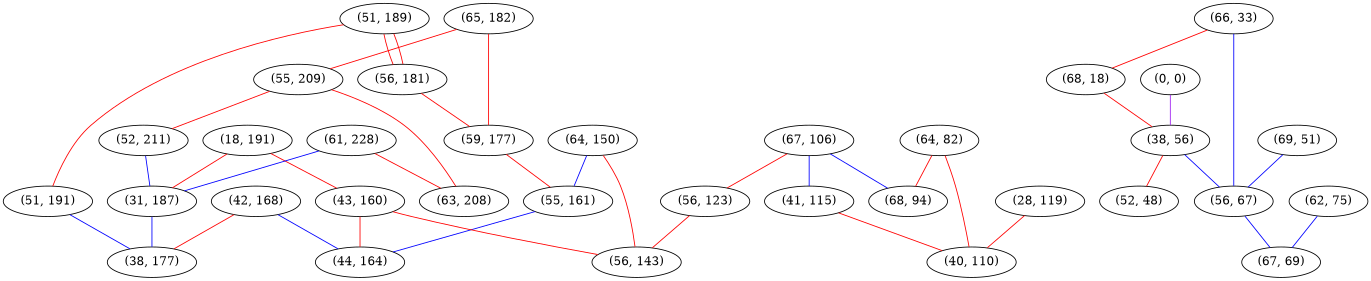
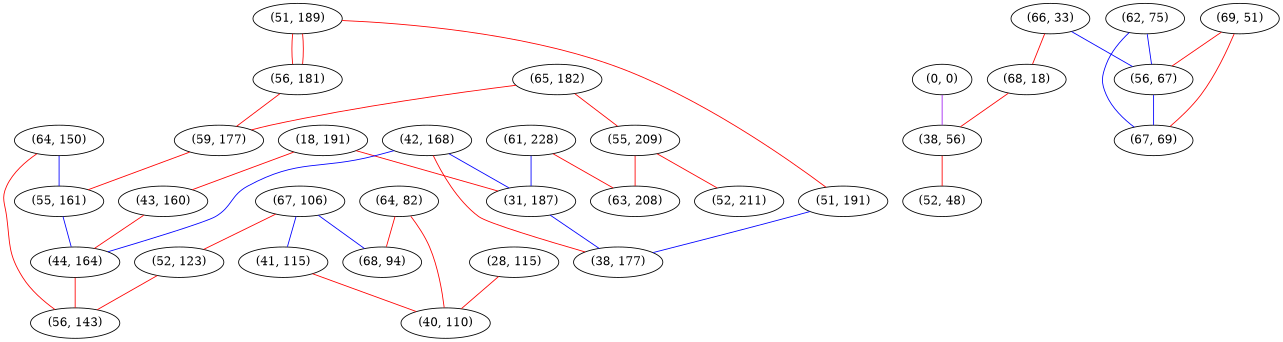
none -> (1208, 84)
(148, 171) -> (479, 171)
(1202, 171) -> (1149, 49)
(1265, 171) -> (1197, 49)
(705, 201) -> (179, 262)
(1040, 201) -> (514, 262)
(495, 235) -> (75, 293)
